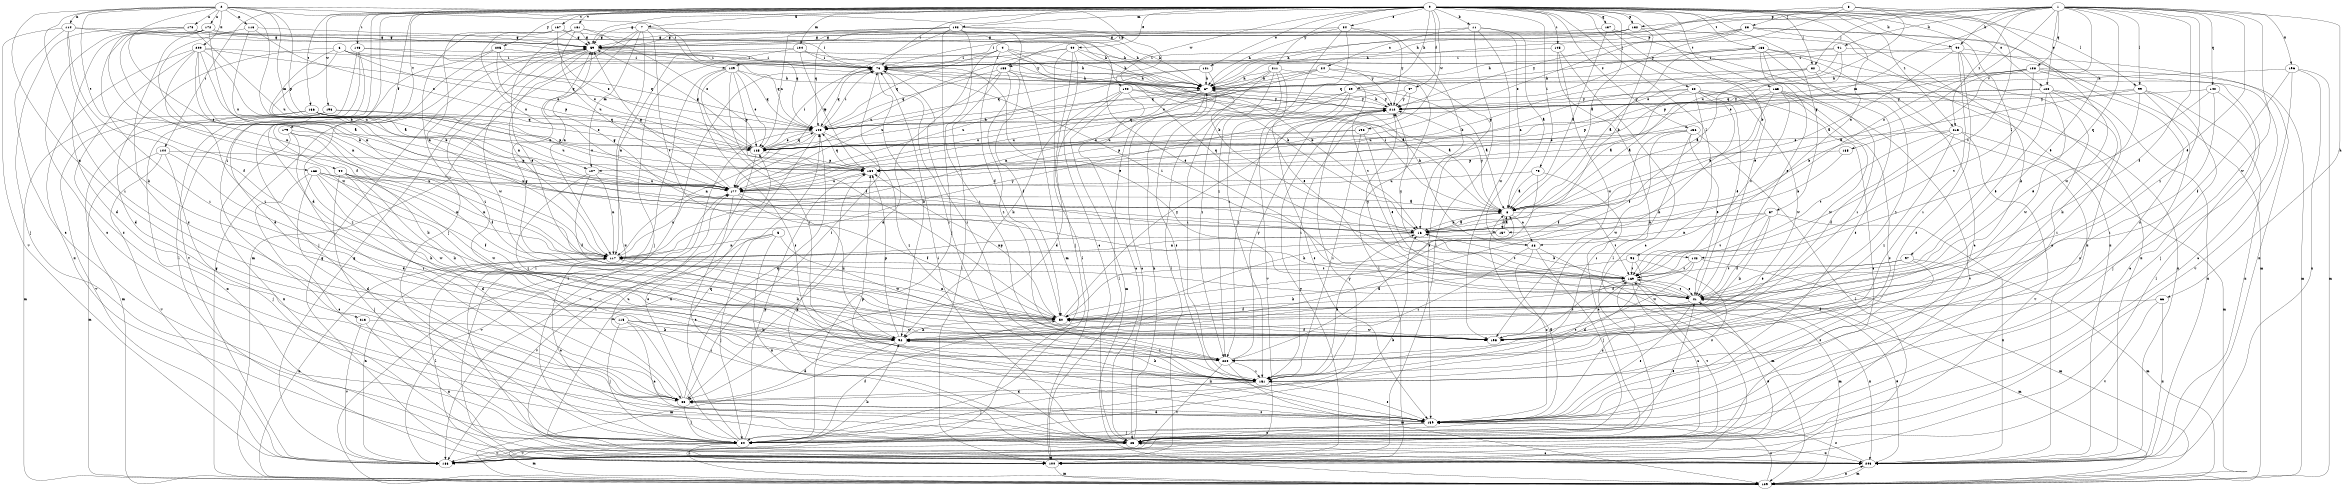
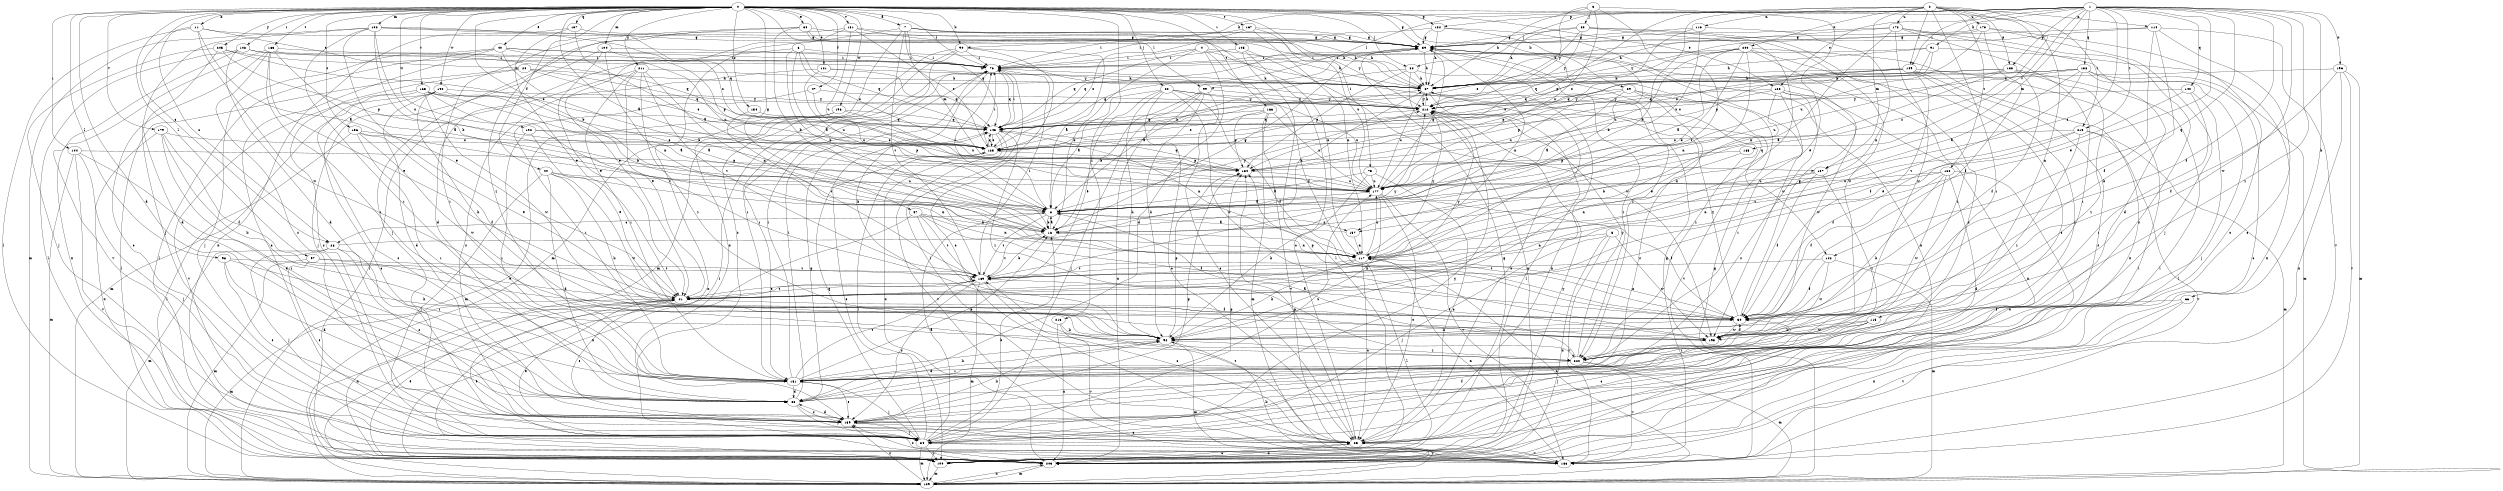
none -> (754, 110)
(353, 223) -> (183, 223)
